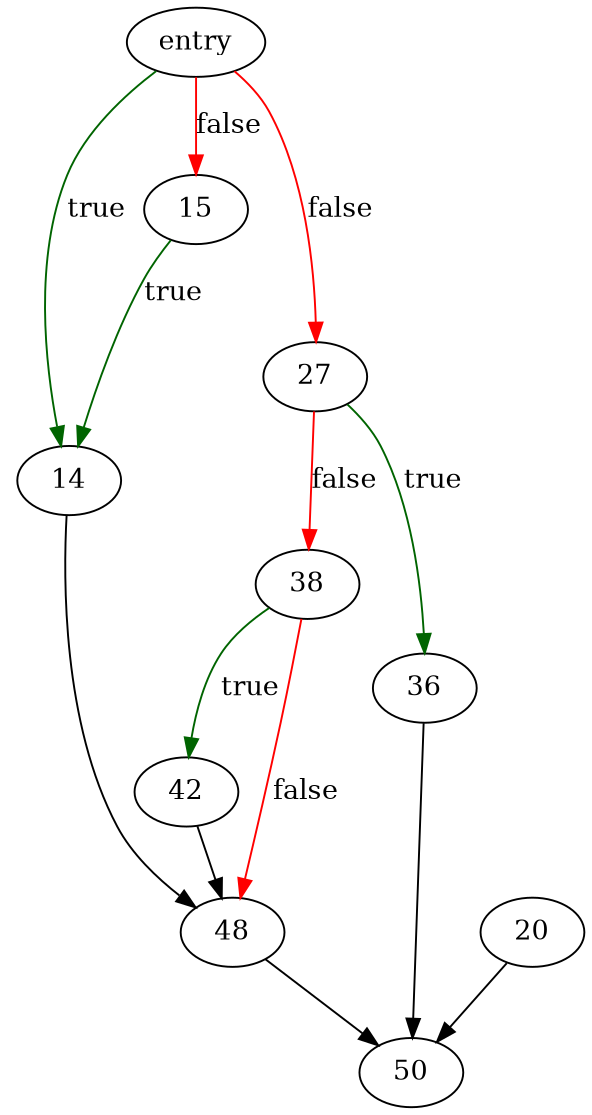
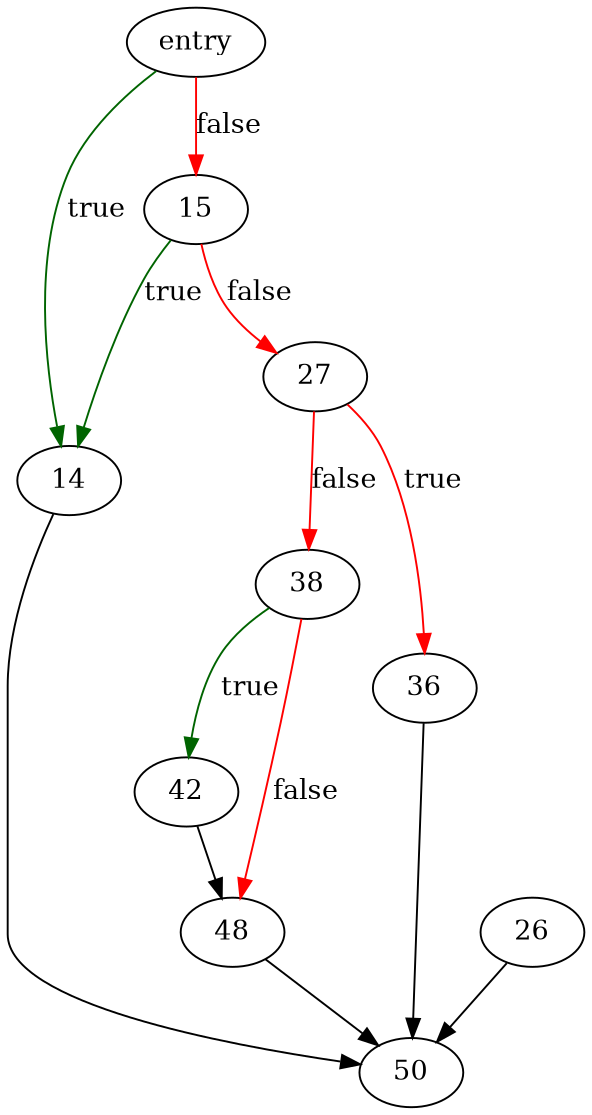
(298, 188) -> (221, 299)
(405, 512) -> (405, 512)
(81, 720) -> (8, 906)
(532, 932) -> (532, 932)
